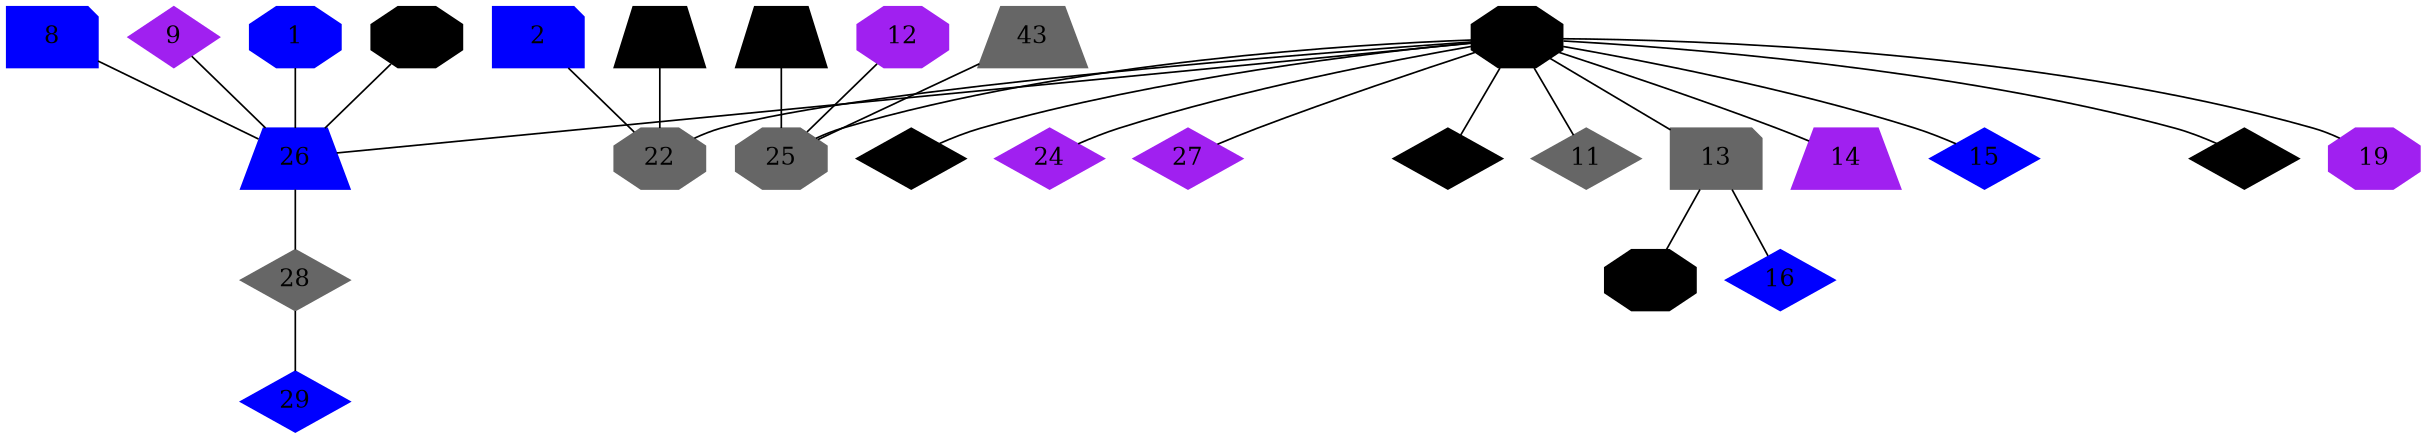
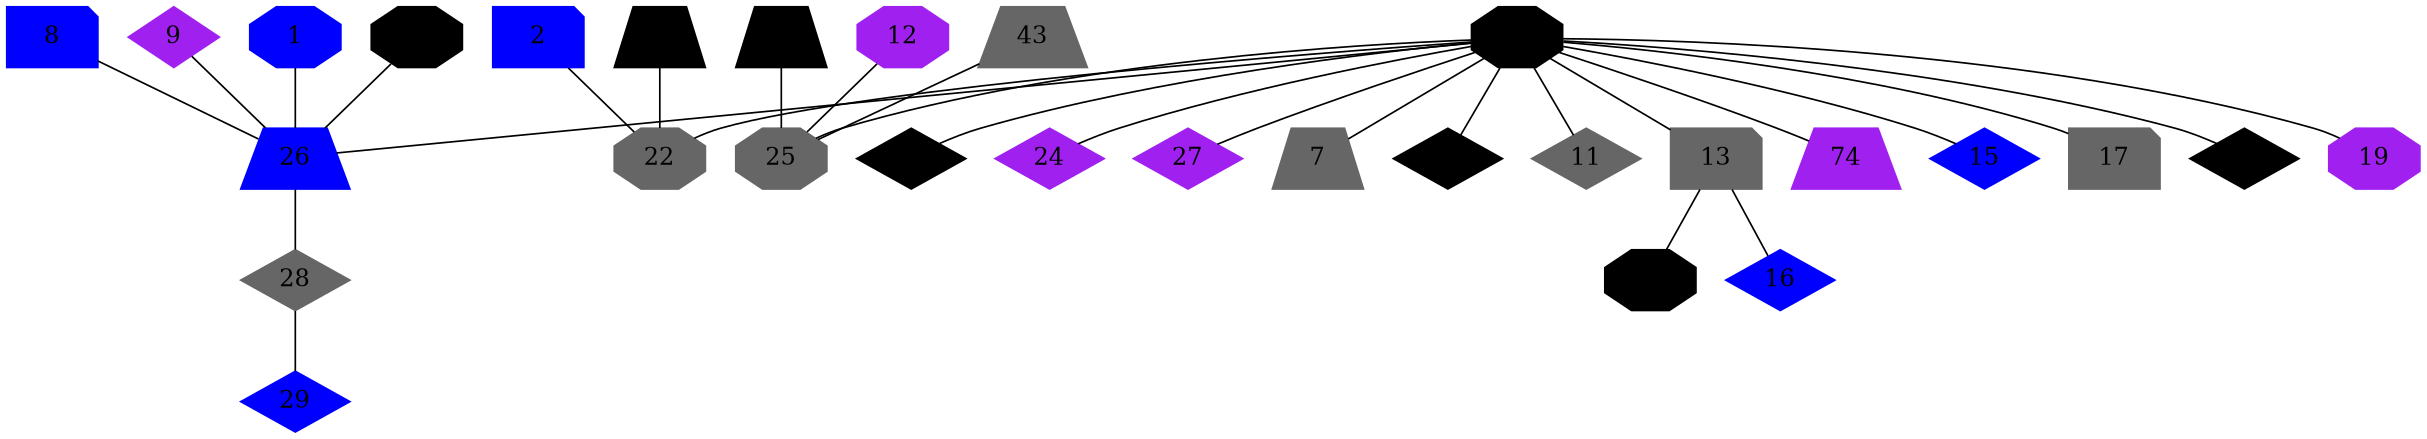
none -> (1318, 159)
(1846, 159) -> (1846, 159)
none -> (2114, 159)
